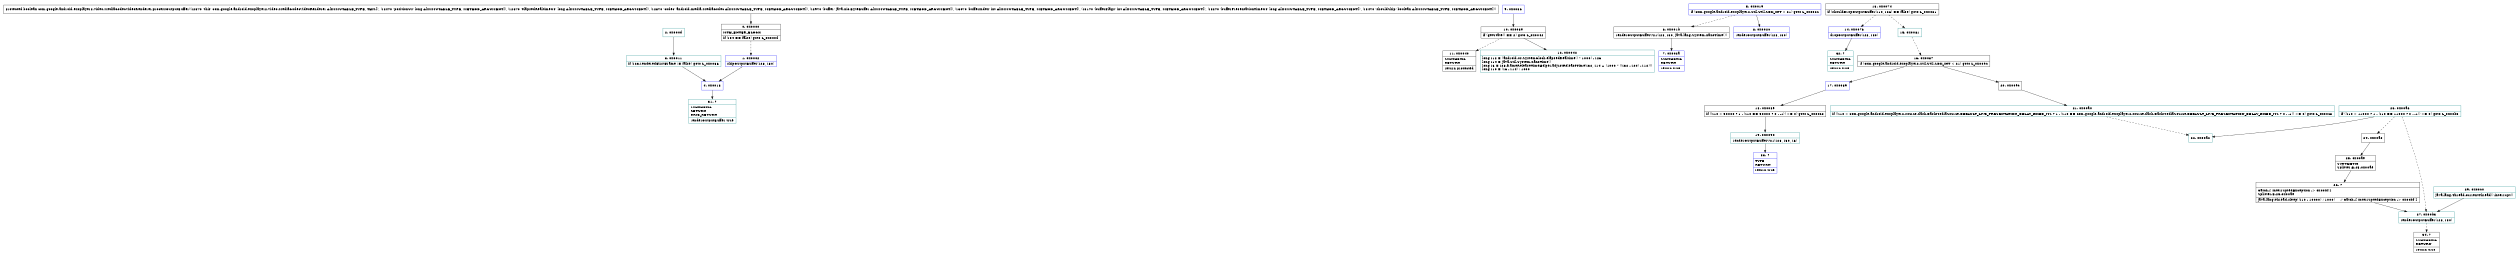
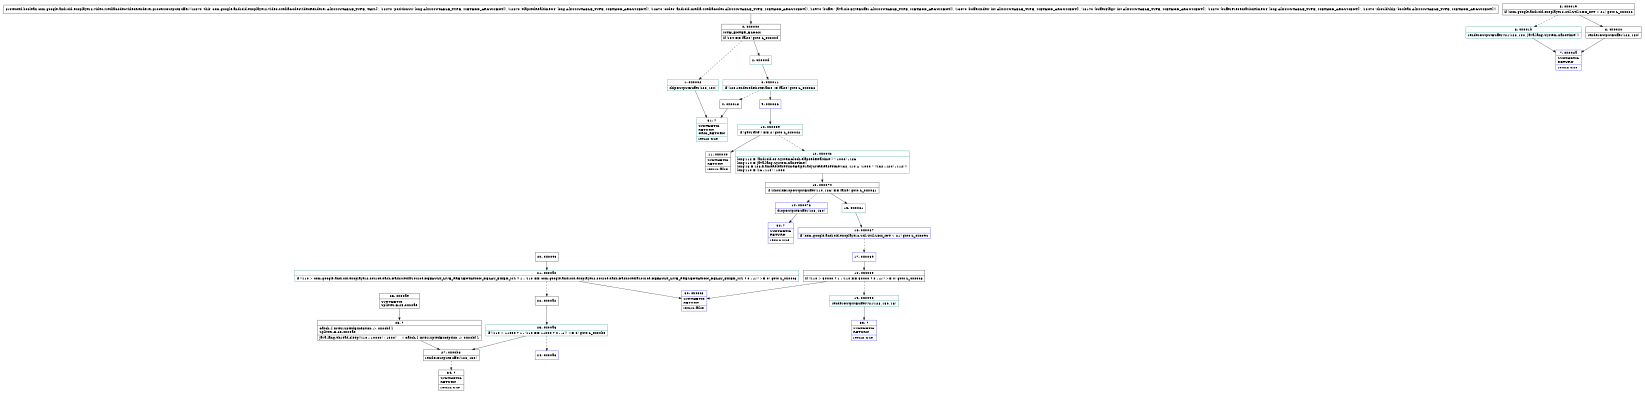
(1755, 9) -> (1569, 9)
(1896, 21) -> (838, 198)
(1513, 33) -> (770, 130)
(1672, 33) -> (1524, 33)
(1761, 33) -> (1614, 33)
(1534, 43) -> (791, 143)
(1490, 44) -> (746, 143)
none -> (1594, 45)
(1916, 45) -> (858, 219)
none -> (756, 47)
(751, 61) -> (693, 85)
(1840, 61) -> (781, 233)
(1924, 61) -> (864, 233)
(1517, 62) -> (773, 163)
(1459, 68) -> (718, 169)
(693, 73) -> (750, 95)
(732, 73) -> (701, 103)
(1878, 74) -> (864, 244)
(1970, 74) -> none
(712, 86) -> (731, 104)
none -> (770, 94)
(712, 120) -> (708, 139)
(1765, 123) -> (864, 287)
(2295, 129) -> (547, 314)
(2200, 138) -> (547, 301)
(2373, 138) -> (547, 355)
(2366, 148) -> none
(1760, 161) -> (864, 328)
(2417, 162) -> (500, 343)
none -> (822, 176)
(2475, 193) -> none
(2427, 217) -> (451, 355)
none -> (694, 301)
